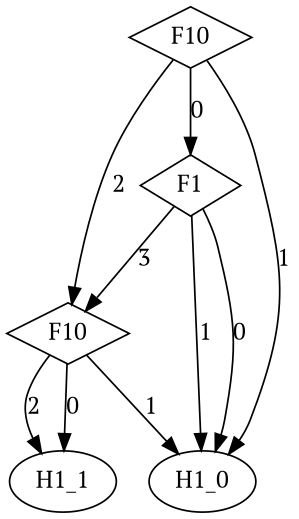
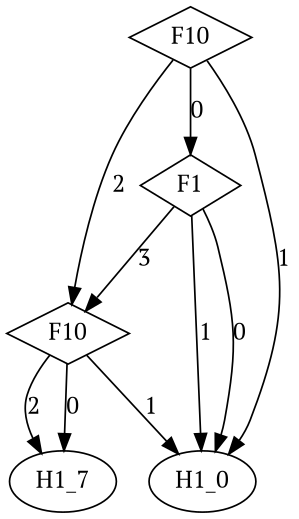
(63, 481) -> (63, 481)
